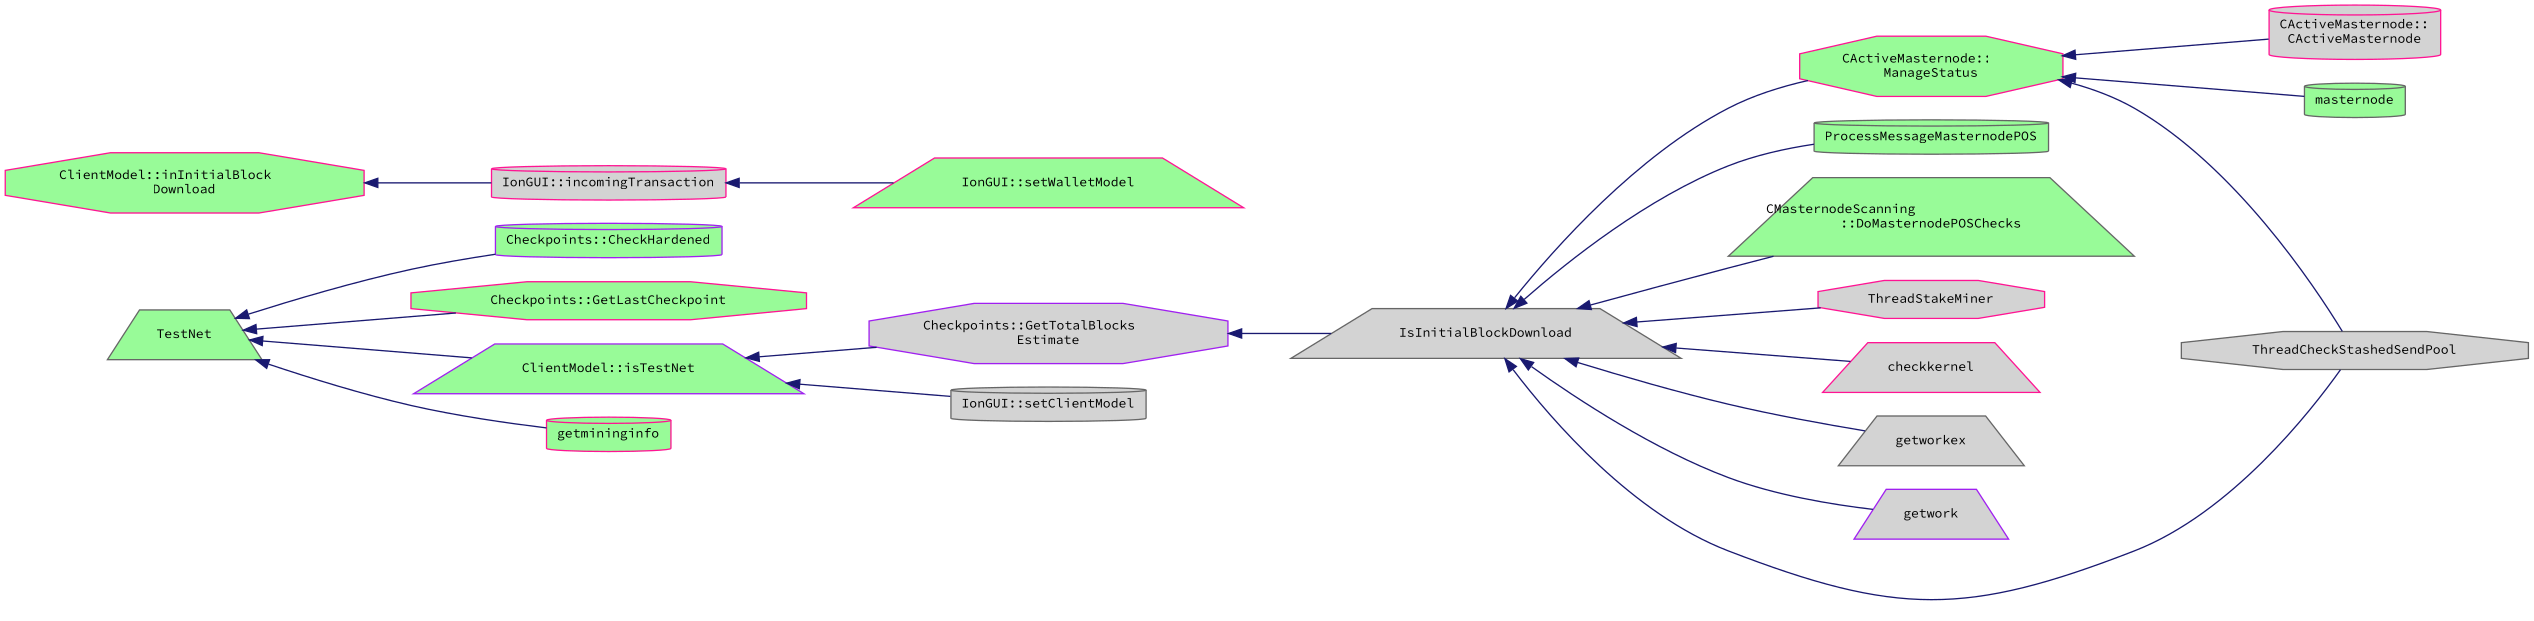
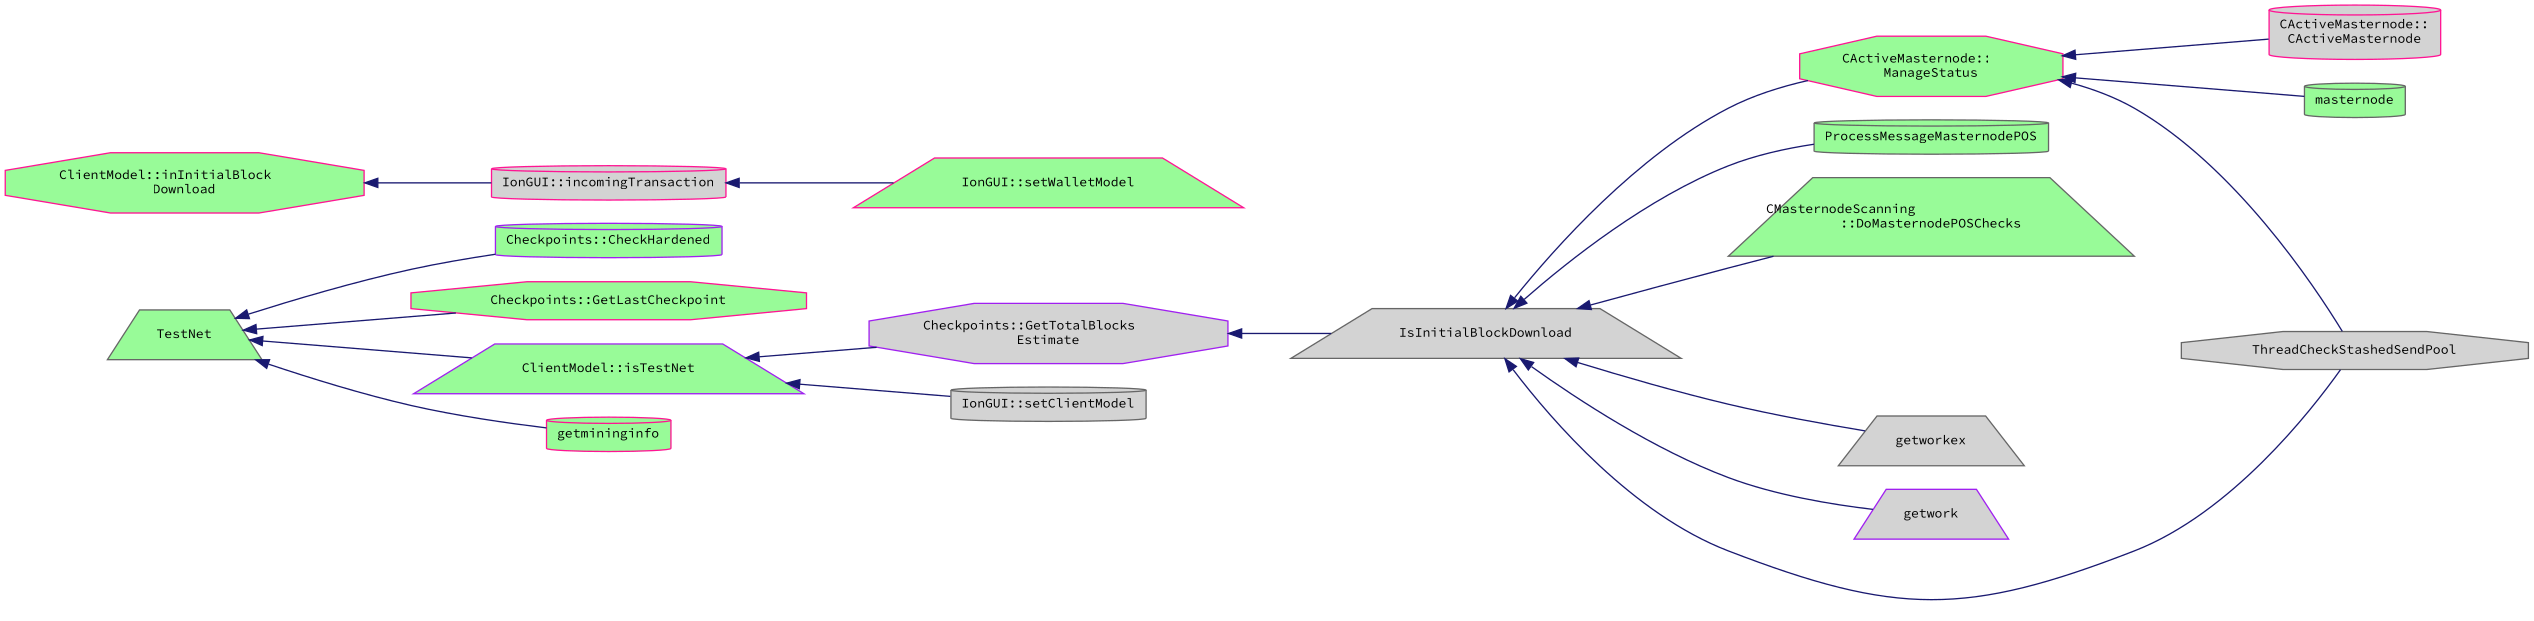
(1931, 299) -> none
(1931, 368) -> none
